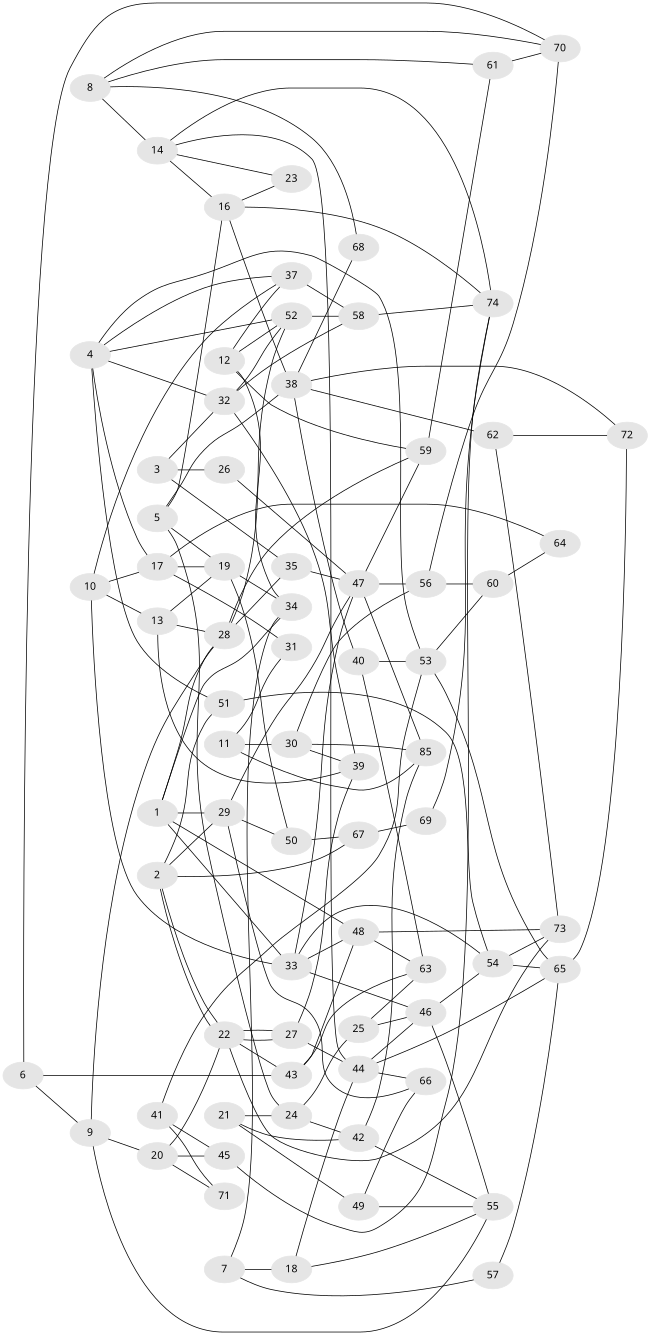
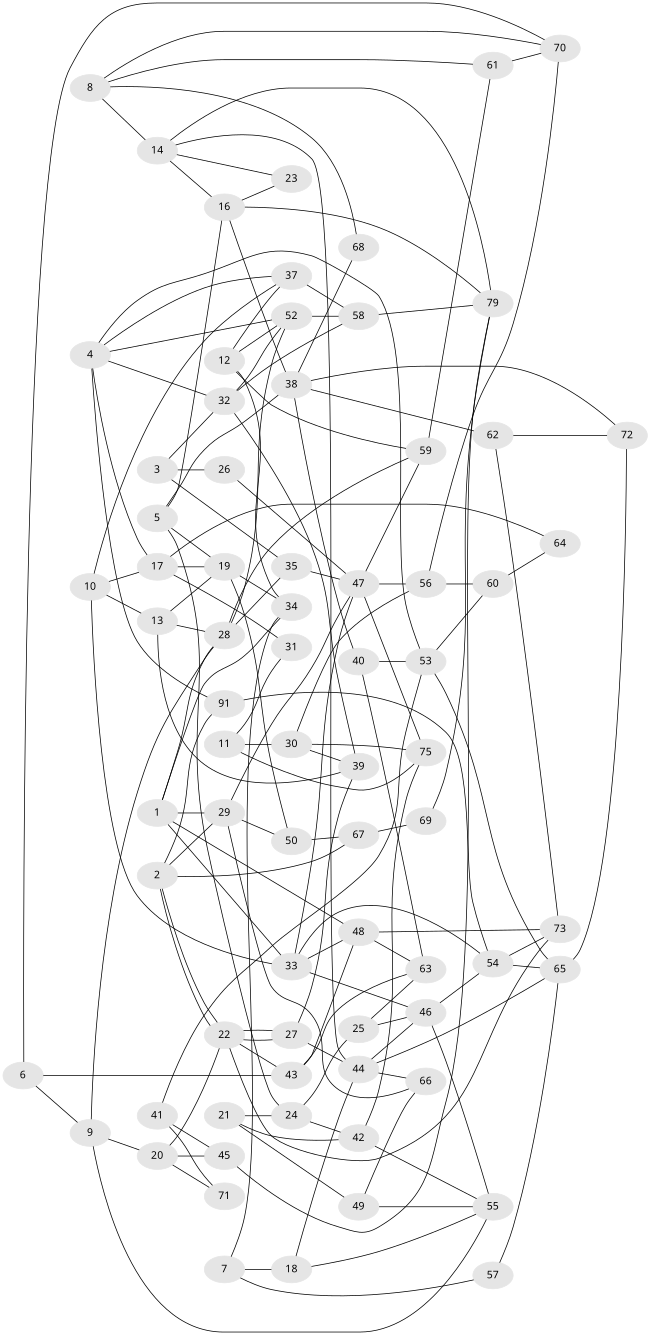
(493, 304) -> (493, 304)
(224, 704) -> (224, 704)
(426, 753) -> (426, 753)
